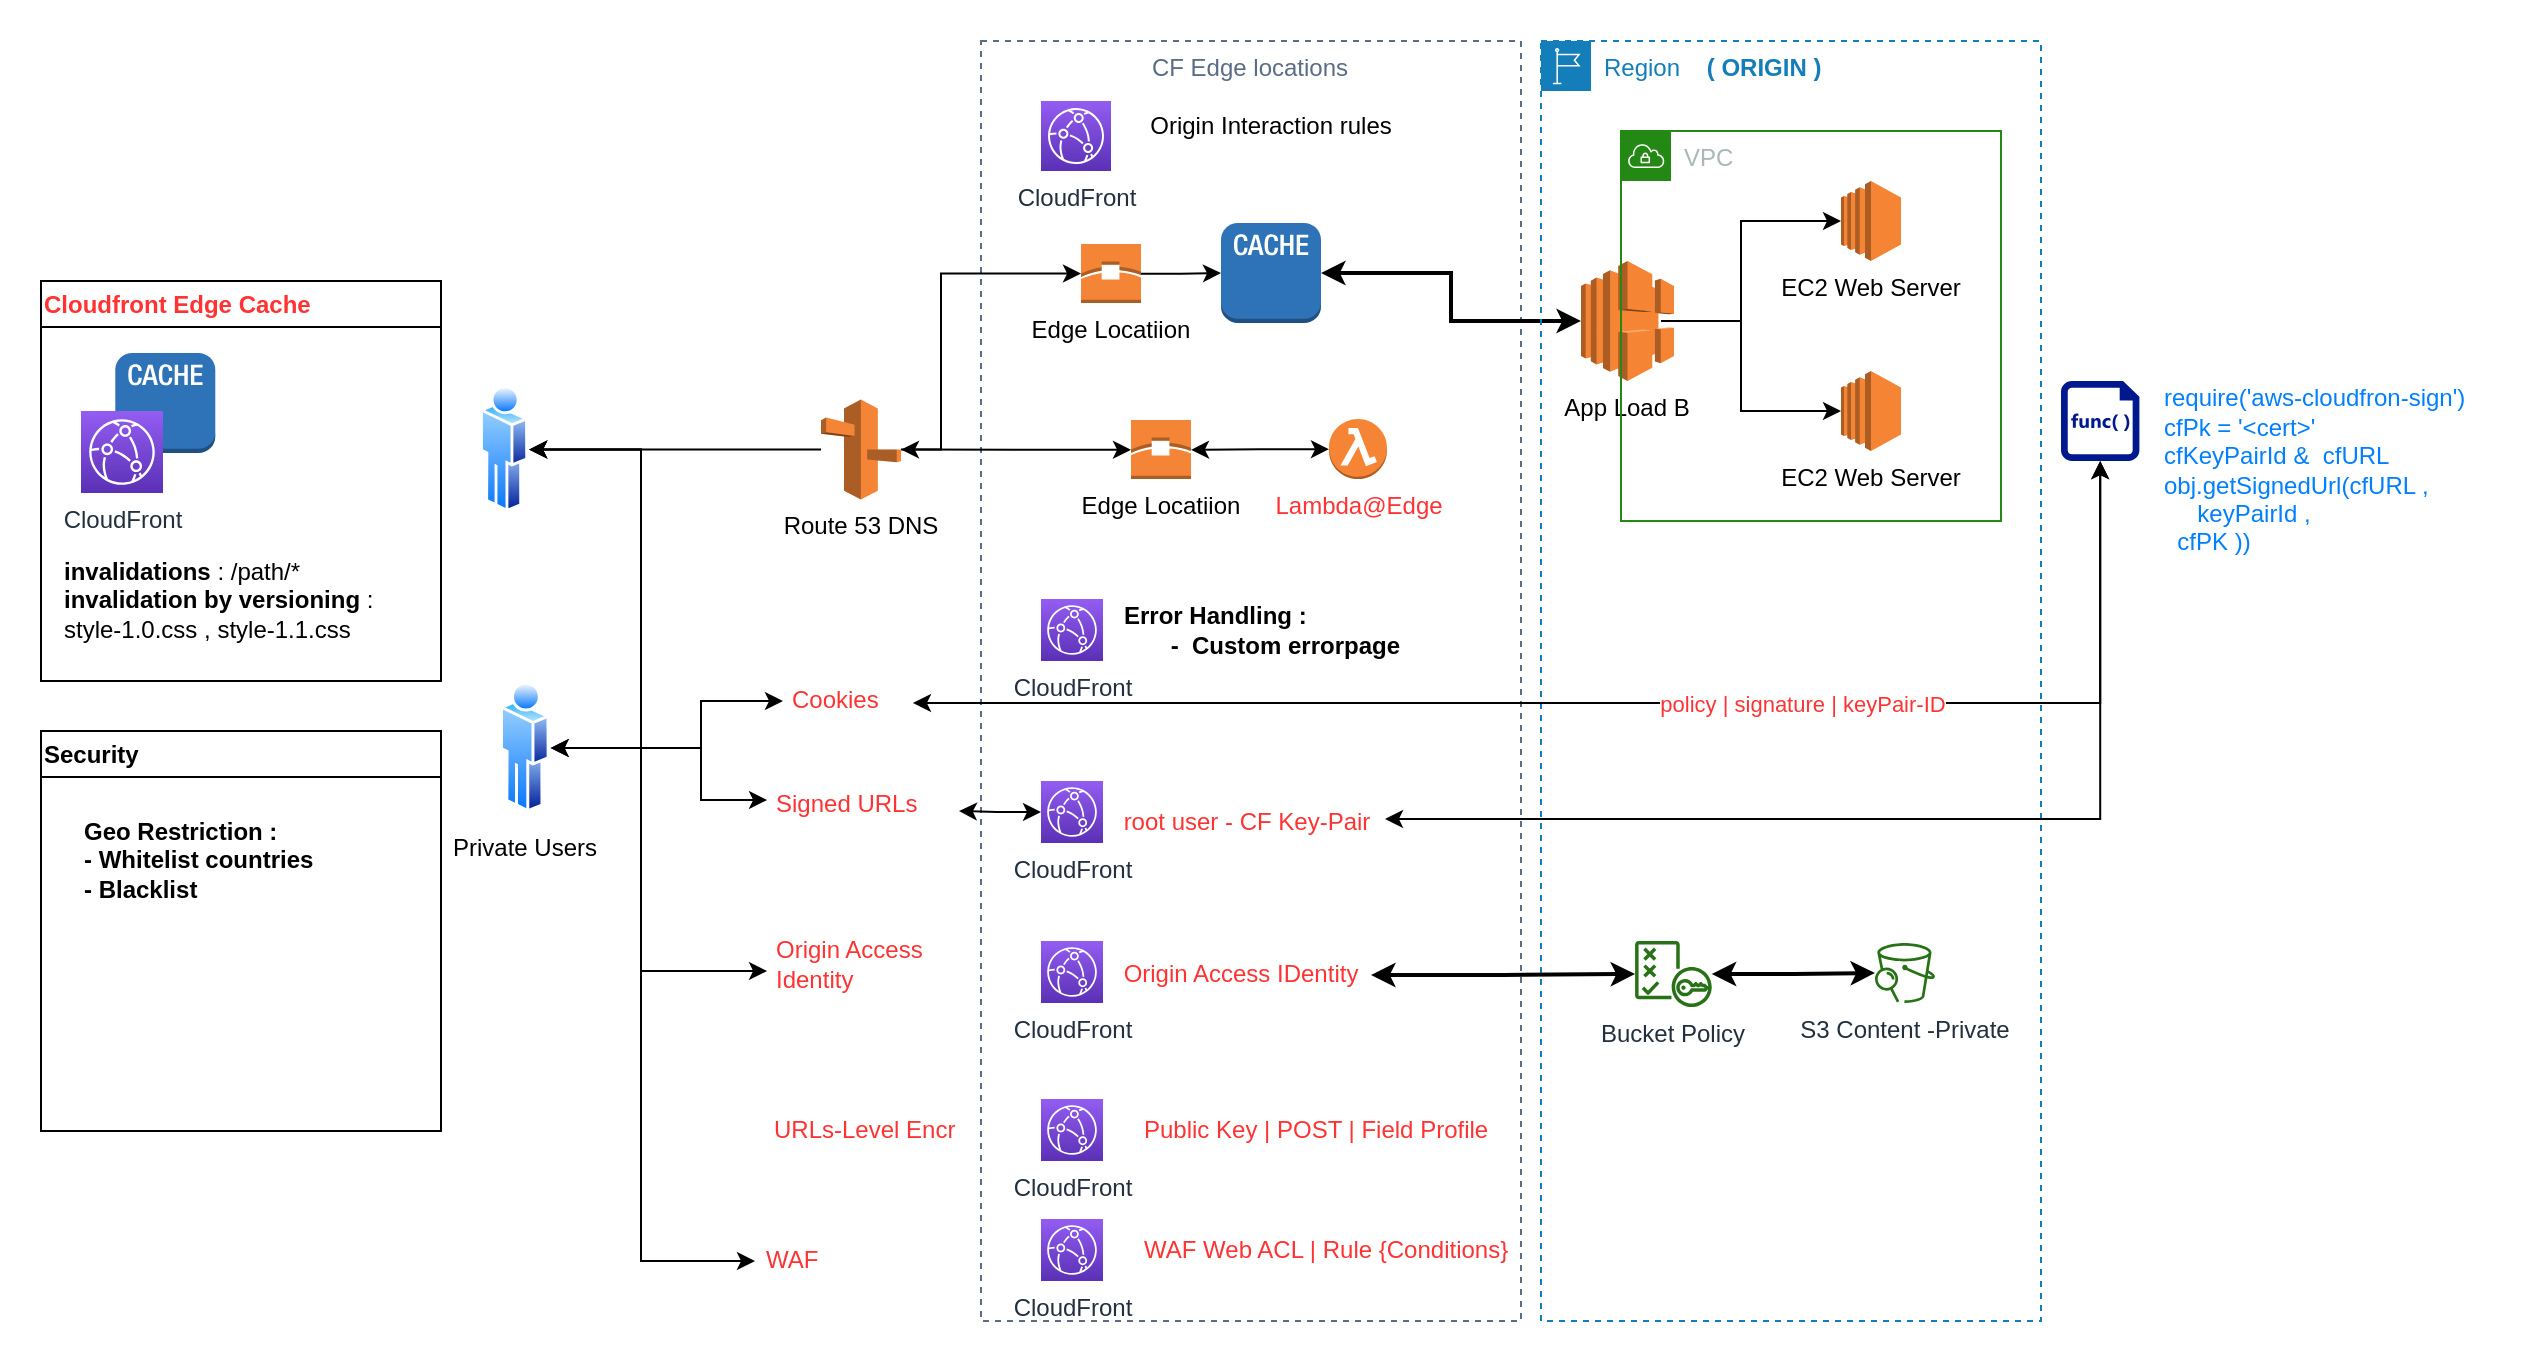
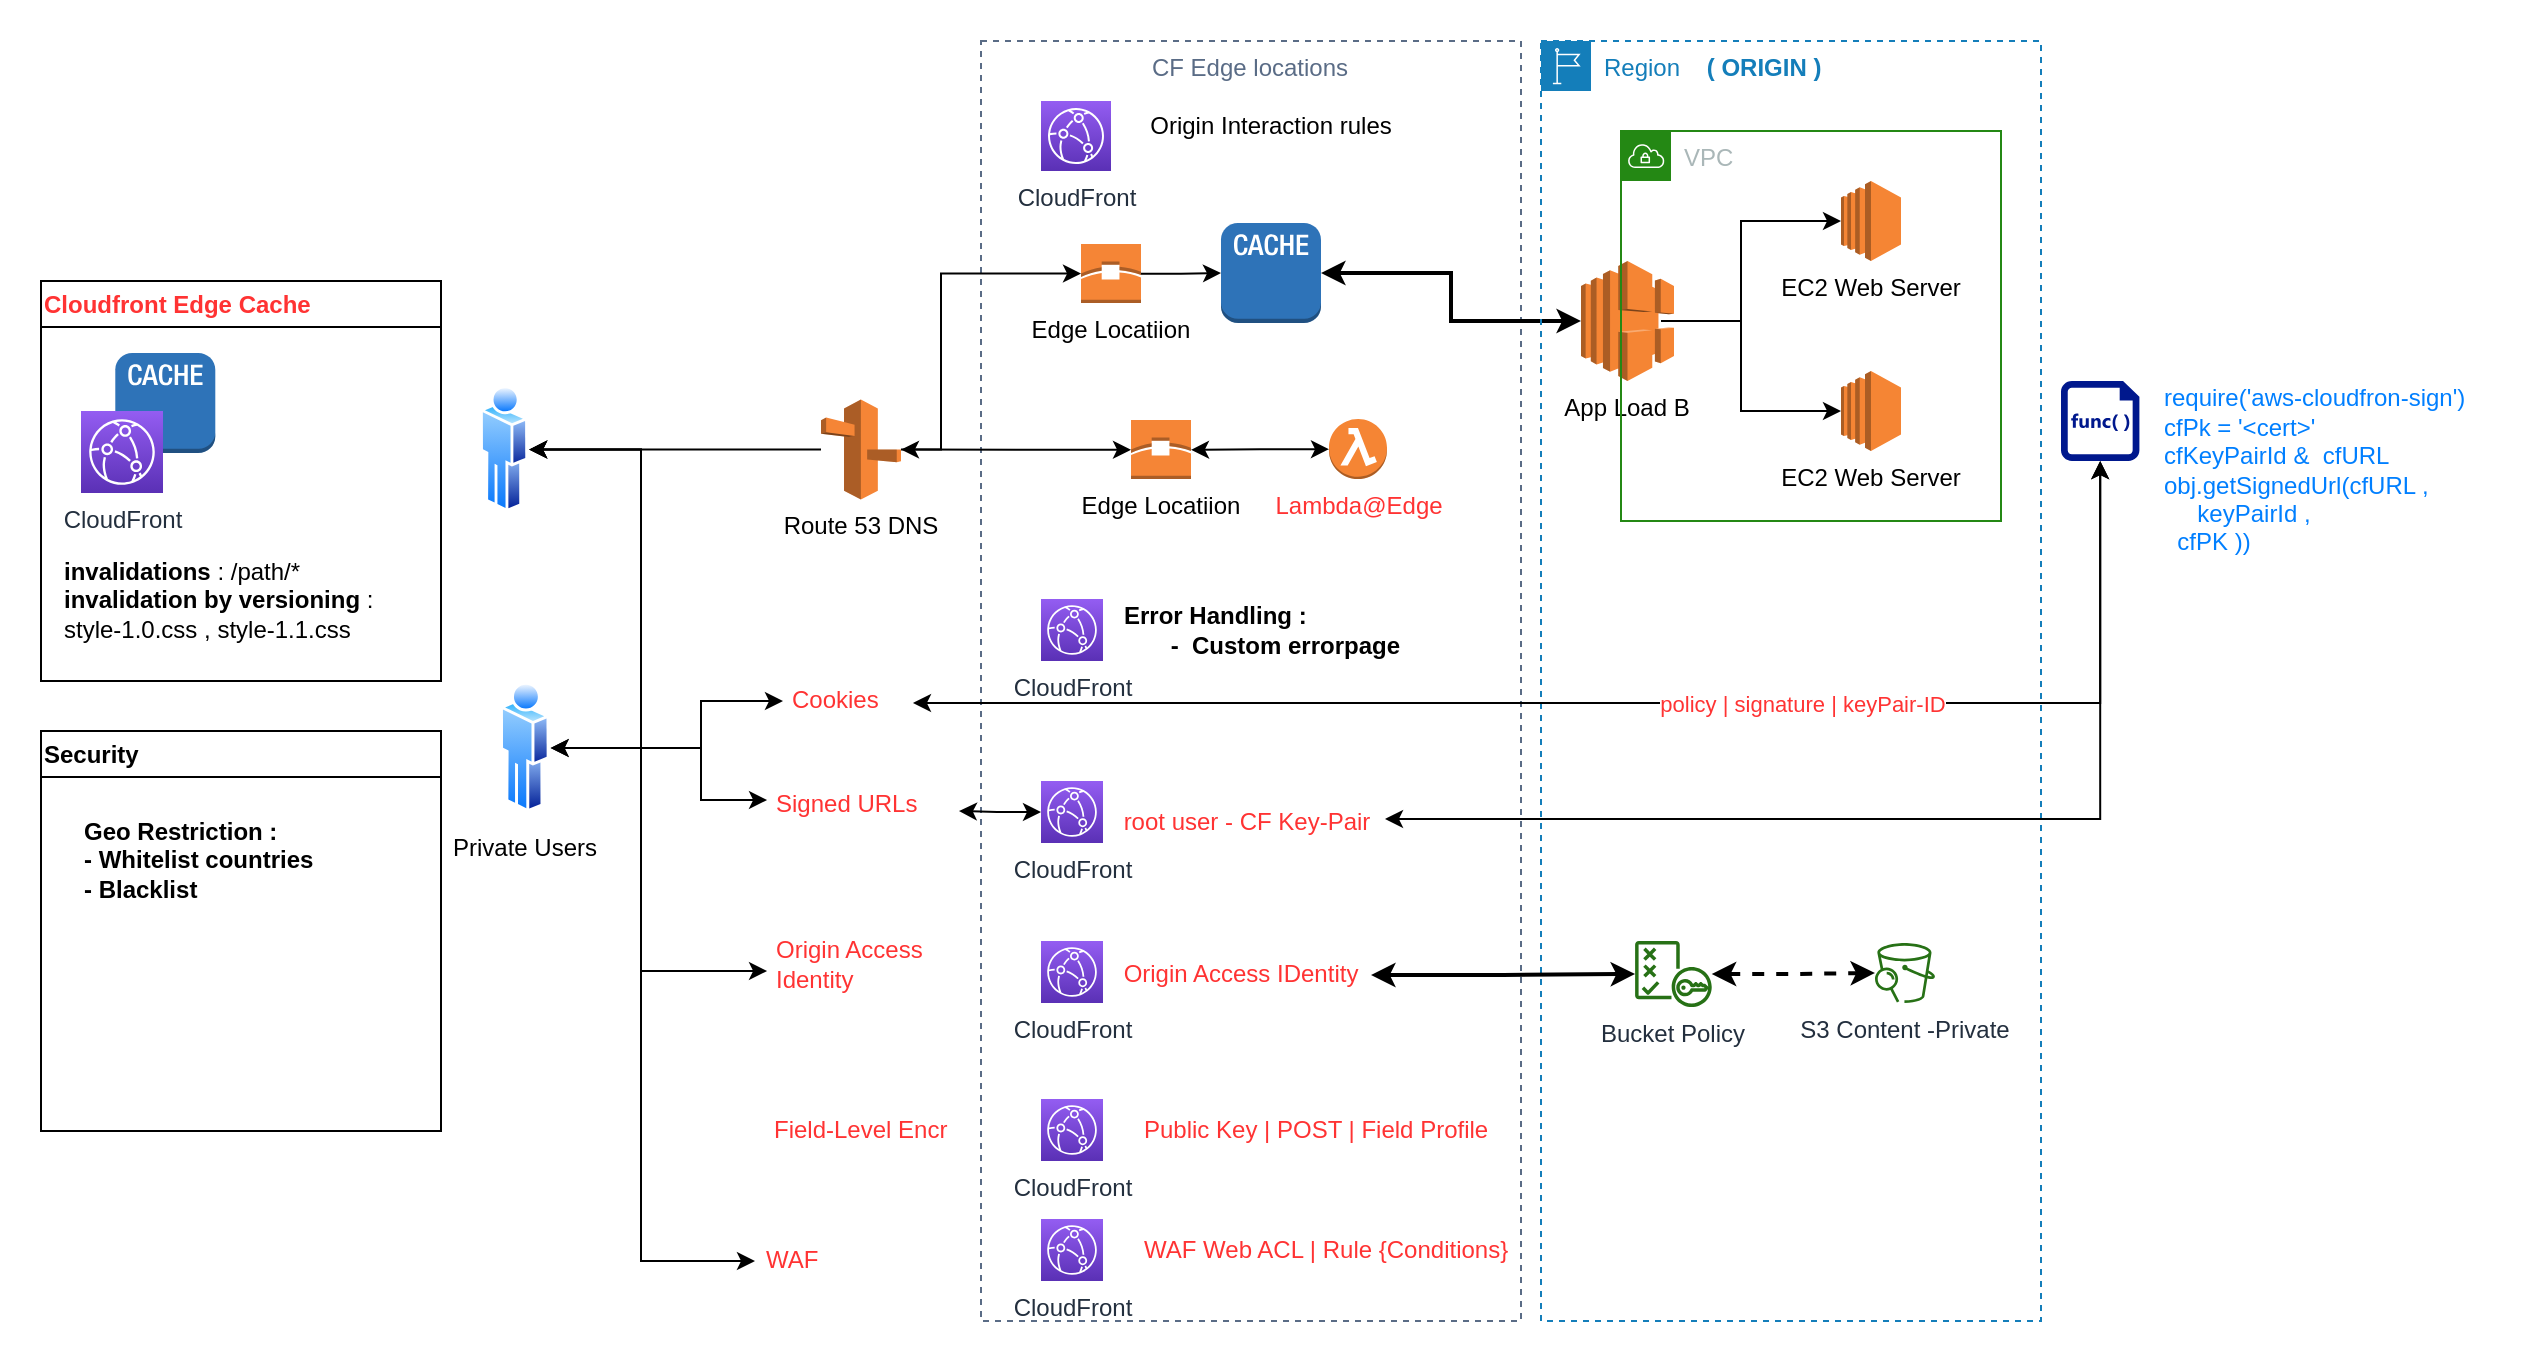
(1745, 974) -> (1745, 974)
(870, 1131) -> (870, 1131)
